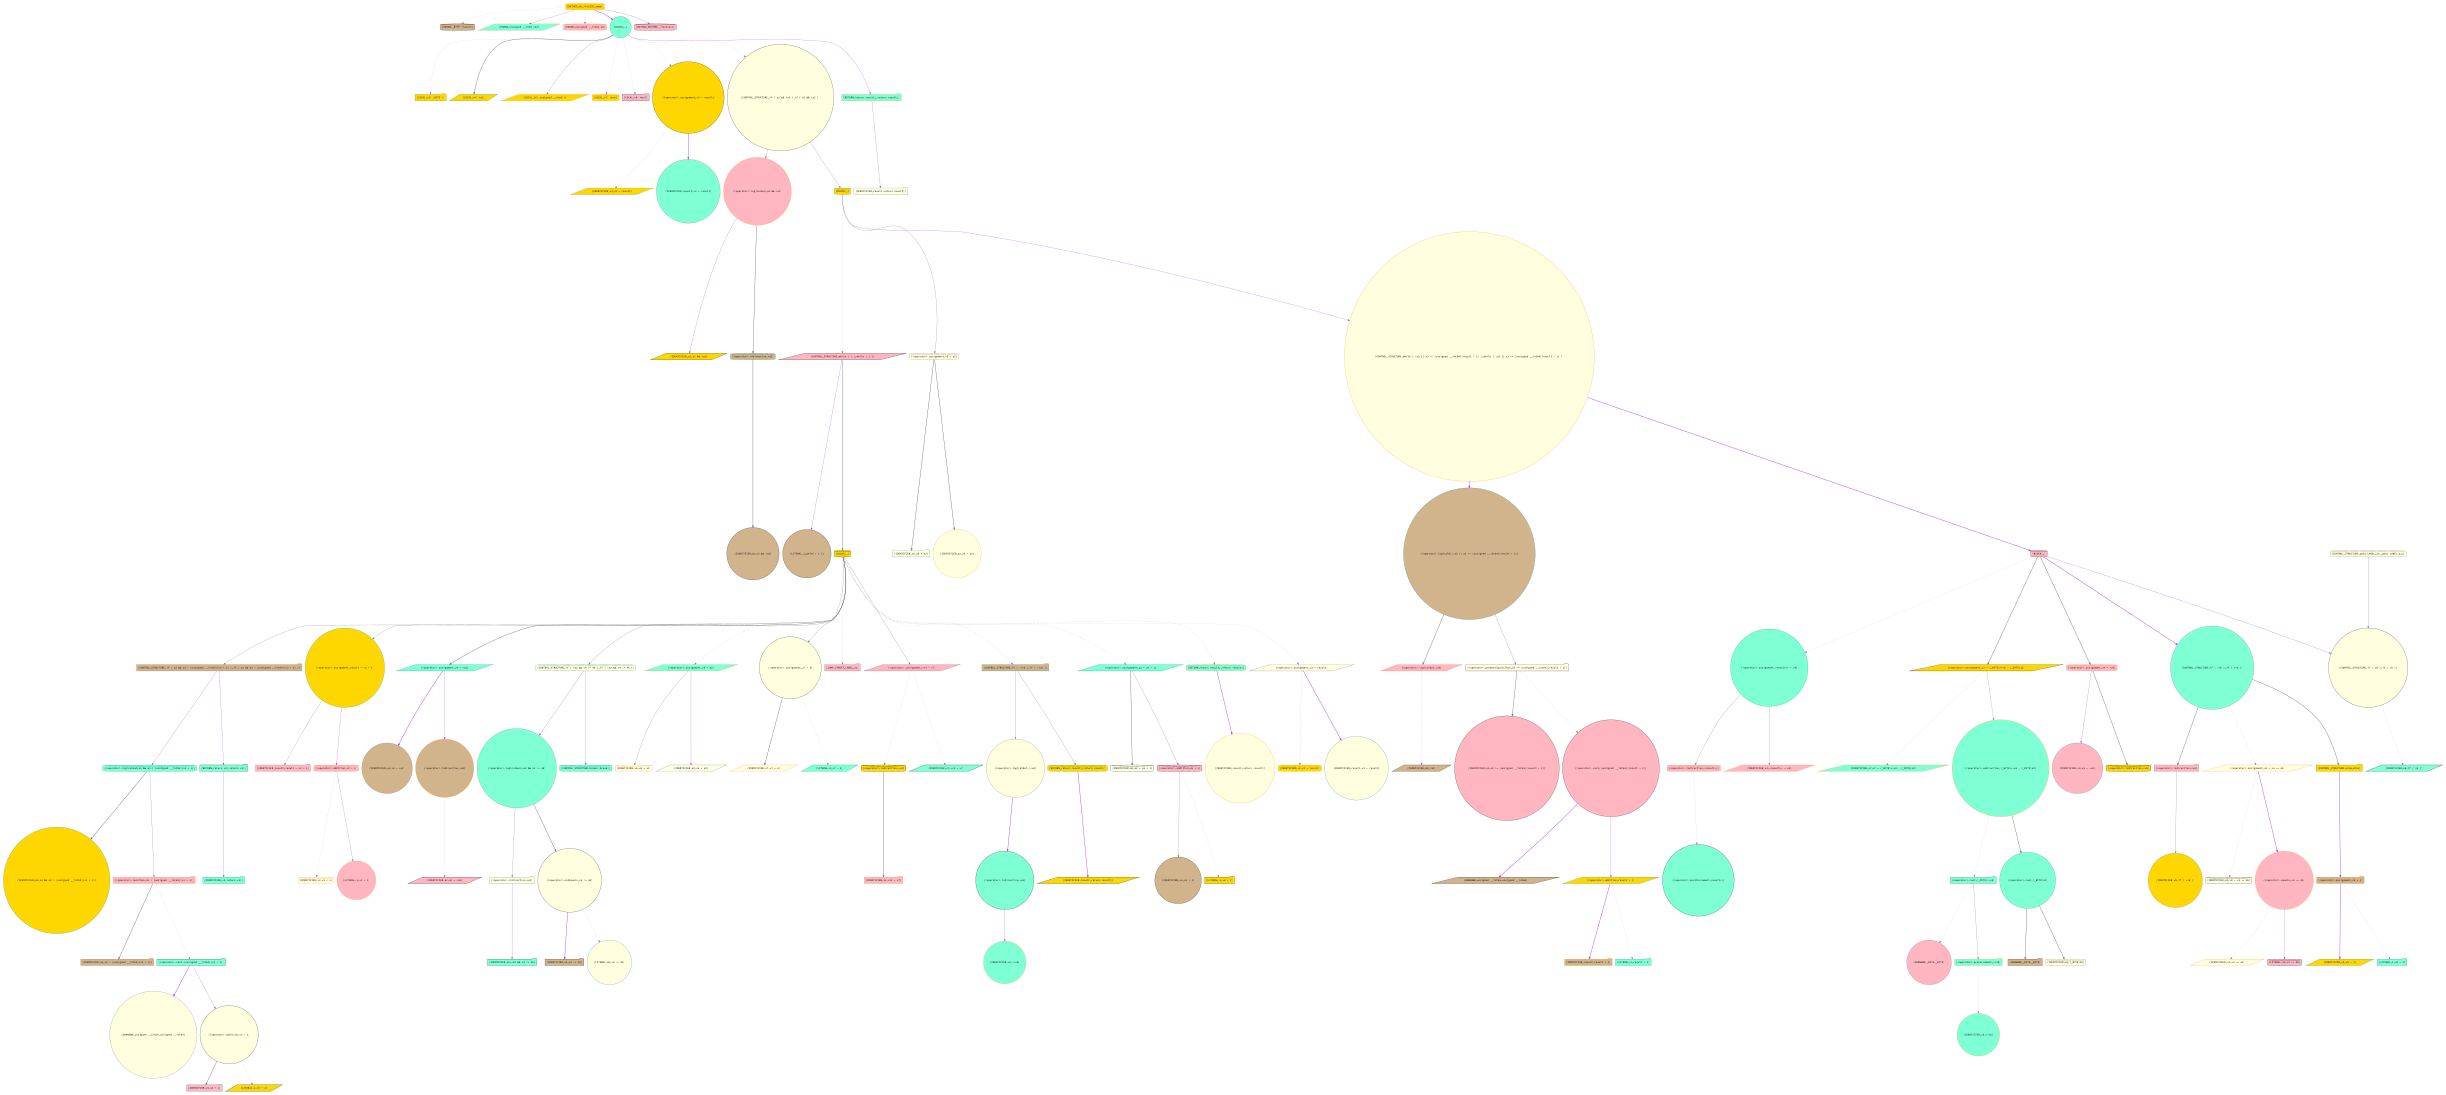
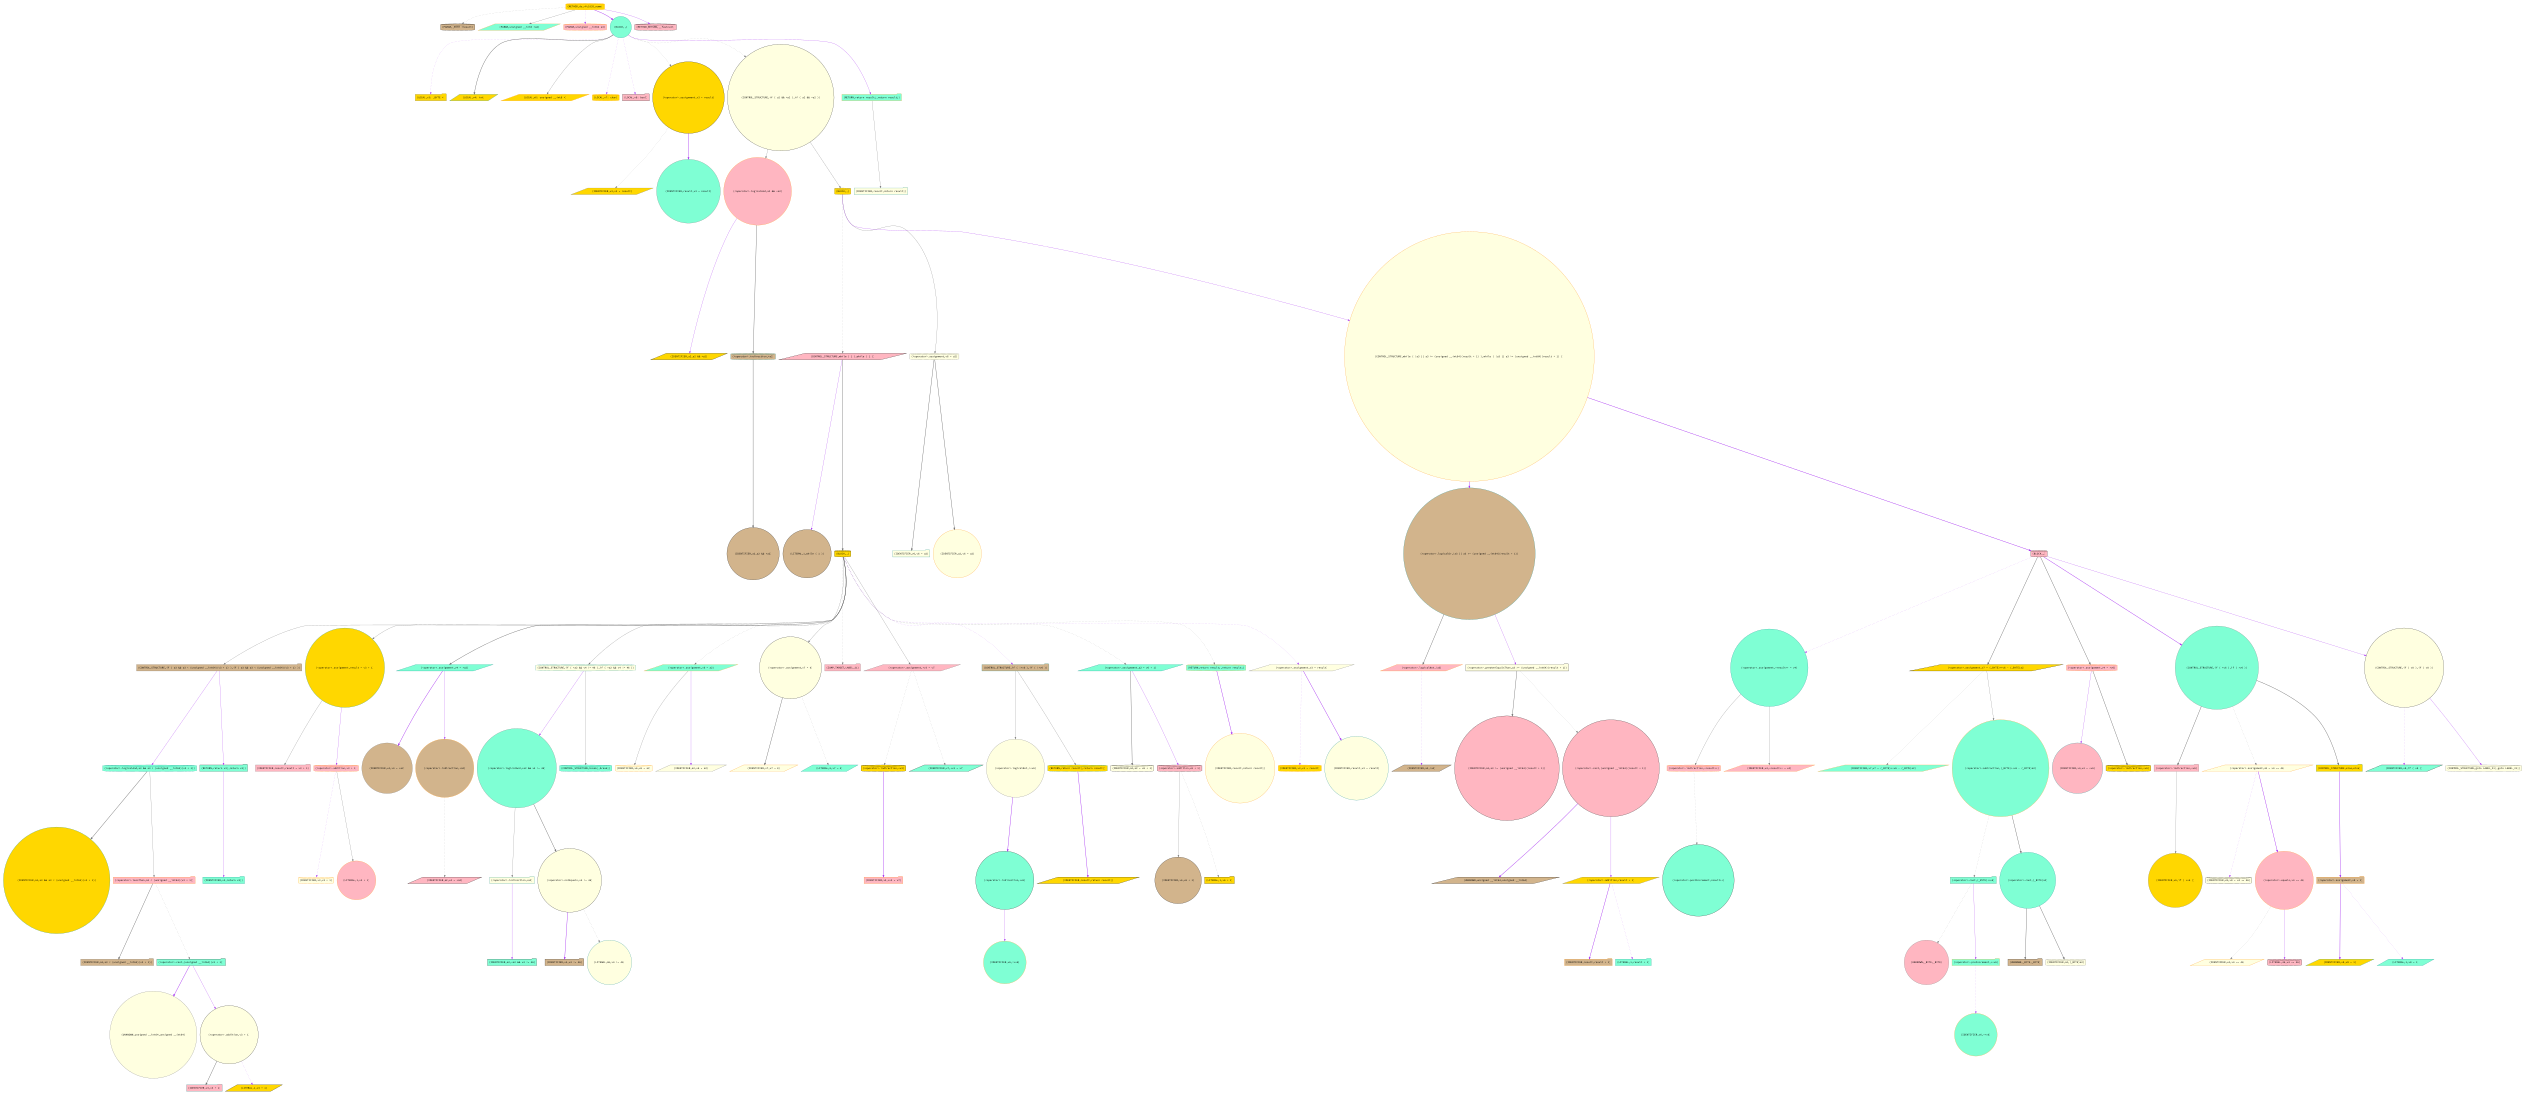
(2368, 592) -> (2456, 730)
(883, 823) -> (883, 823)
(1976, 920) -> (1975, 920)
(2392, 962) -> (2406, 962)
